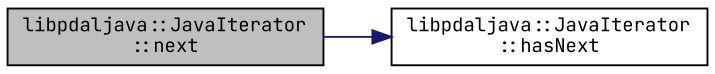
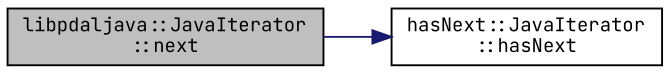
(550, 37) -> (527, 37)
